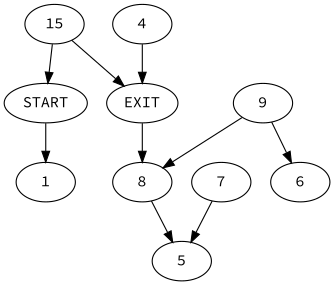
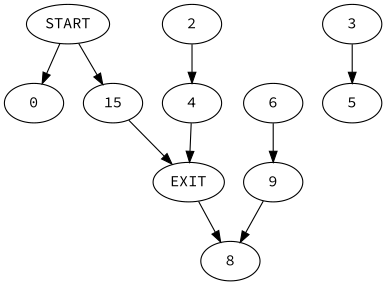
none -> (192, 24)
(51, 58) -> (88, 59)
(279, 137) -> (273, 137)
(46, 182) -> (34, 103)
(221, 182) -> (352, 24)
(160, 217) -> none
